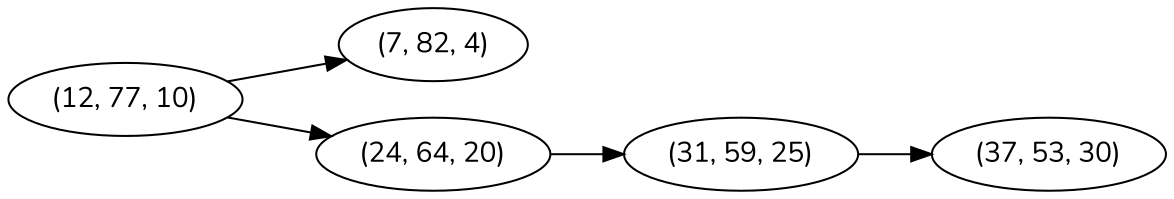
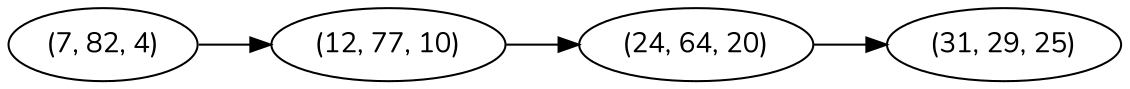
(277, 72) -> (225, 45)
(741, 154) -> (1004, 45)
(1049, 154) -> none
